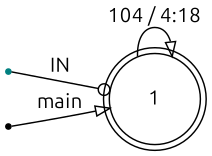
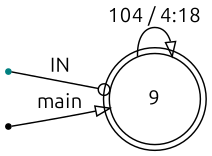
(155, 99) -> (155, 99)
